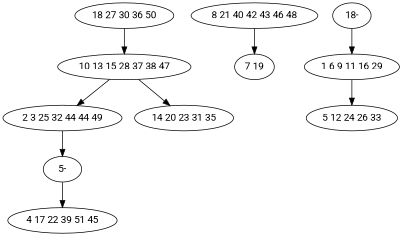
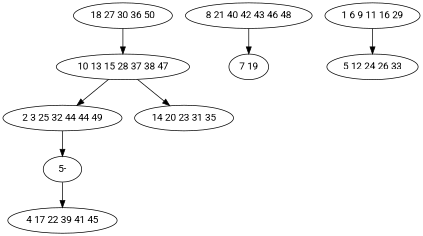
(352, 16) -> none
(62, 220) -> (62, 220)
